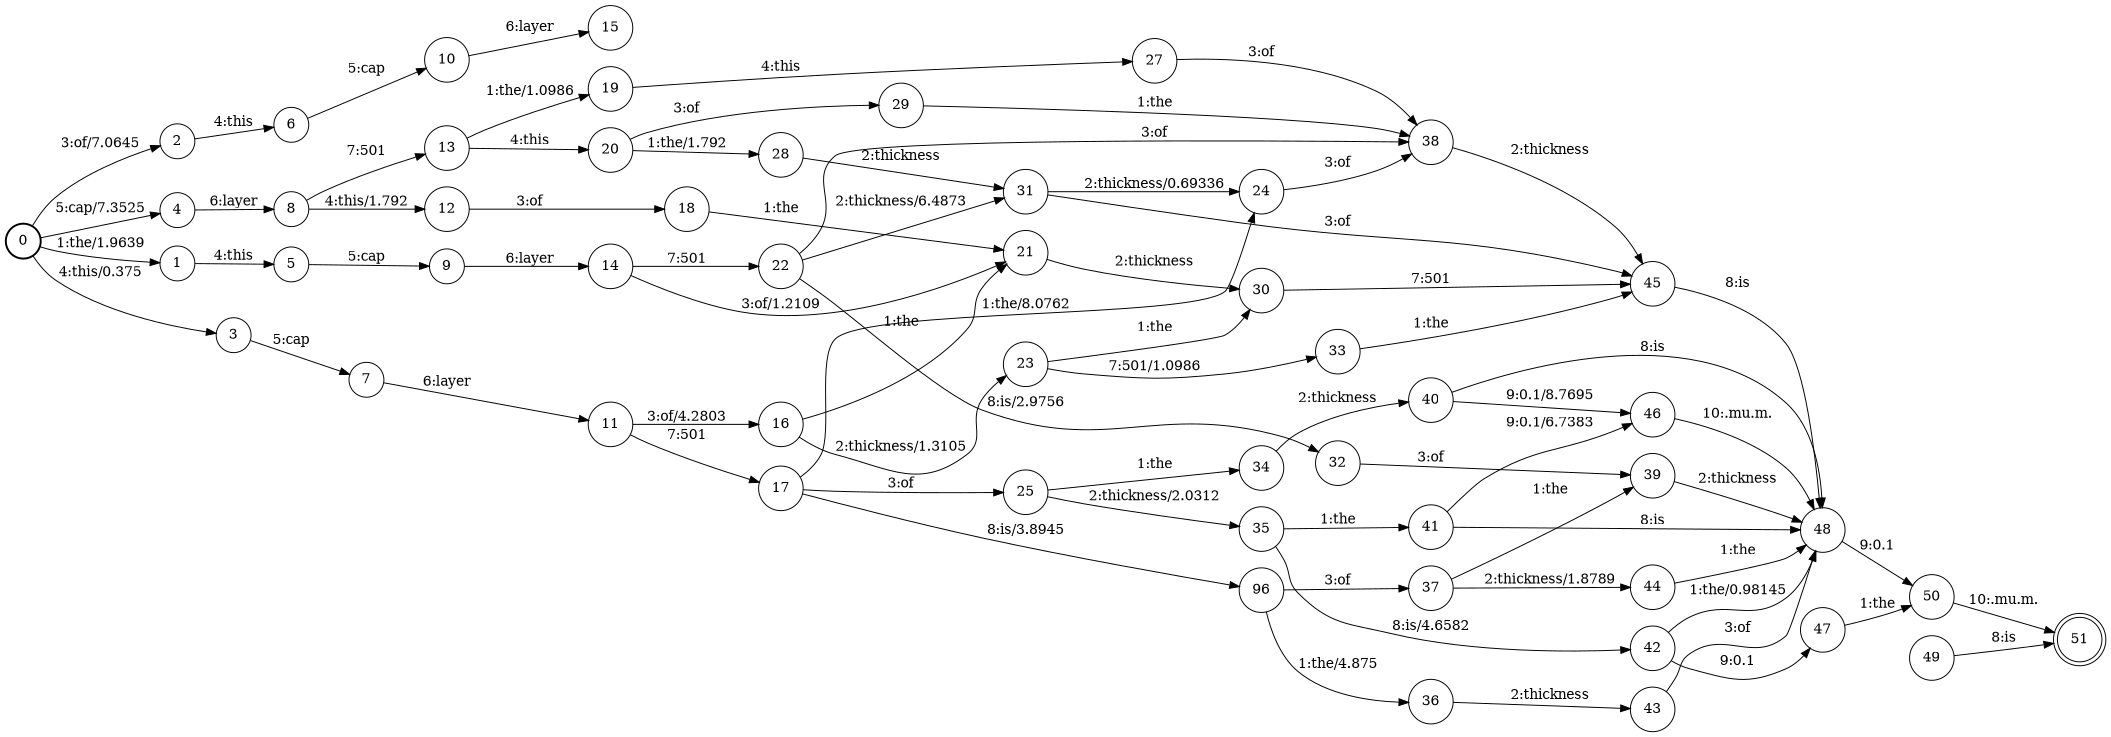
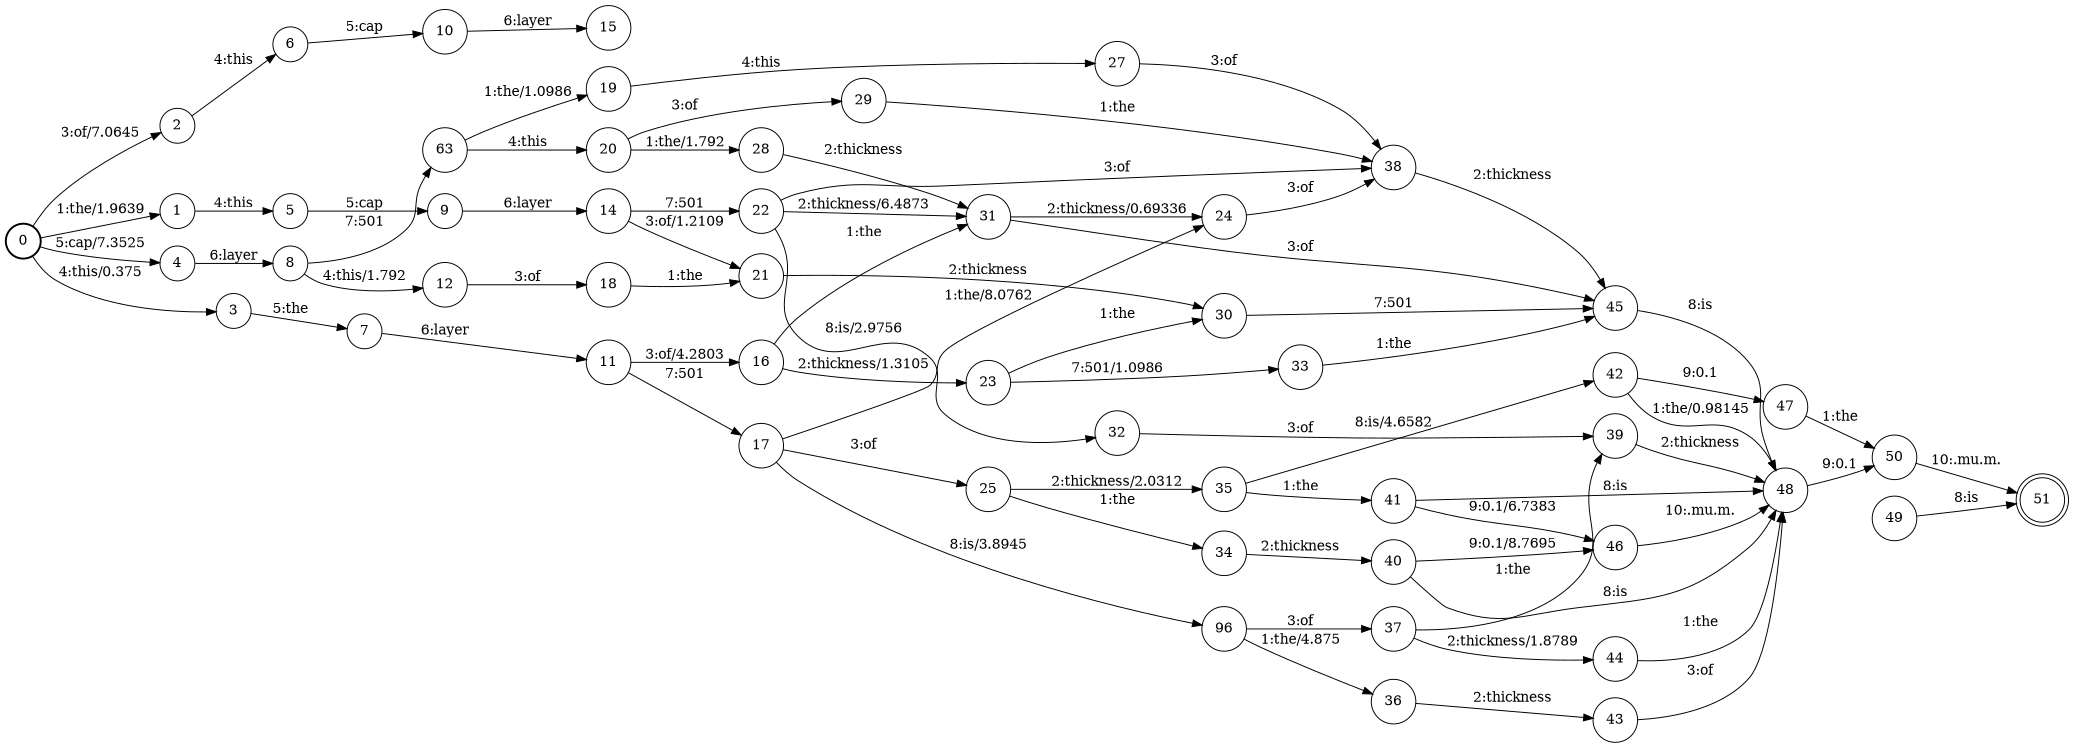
(447, 148) -> (445, 150)
(291, 341) -> (290, 309)
(926, 365) -> (850, 281)
